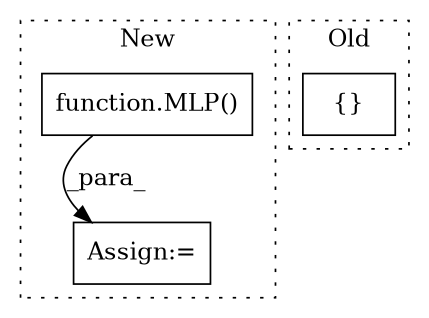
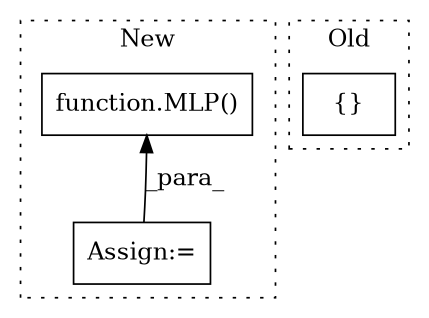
(65, 170) -> (146, 188)
